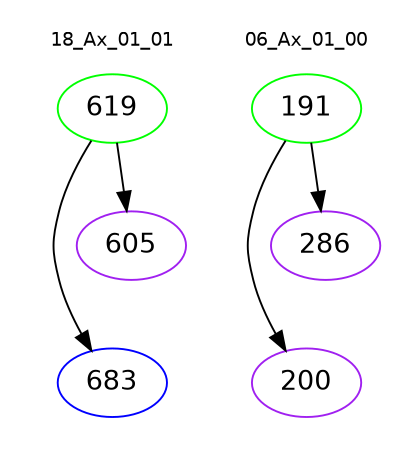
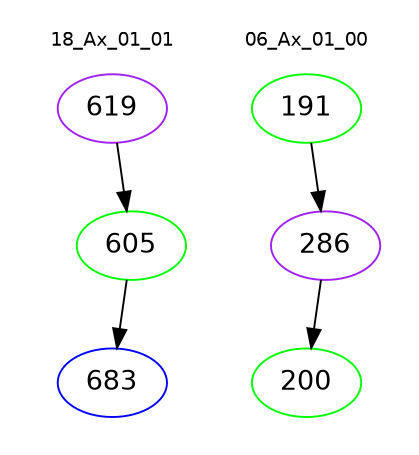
(112, 109) -> (112, 109)
(54, 236) -> (123, 304)
(248, 236) -> (318, 304)
(131, 246) -> (131, 246)
(307, 383) -> (307, 383)
